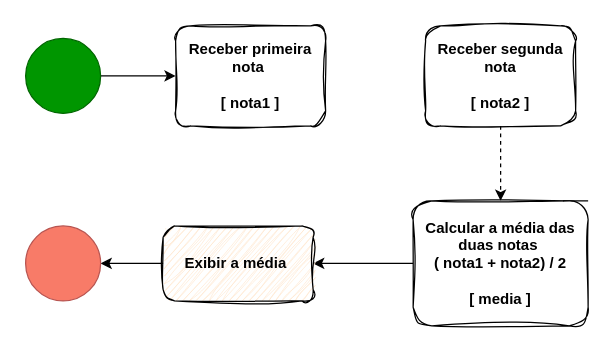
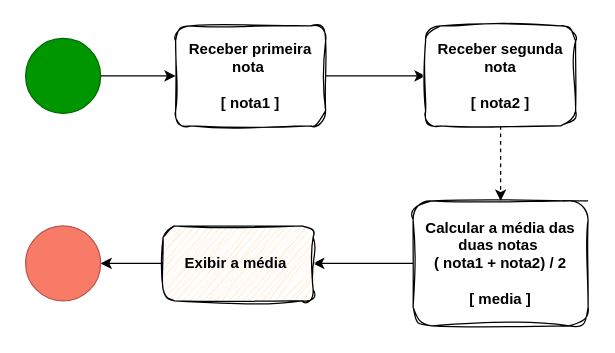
none -> (373, 76)
